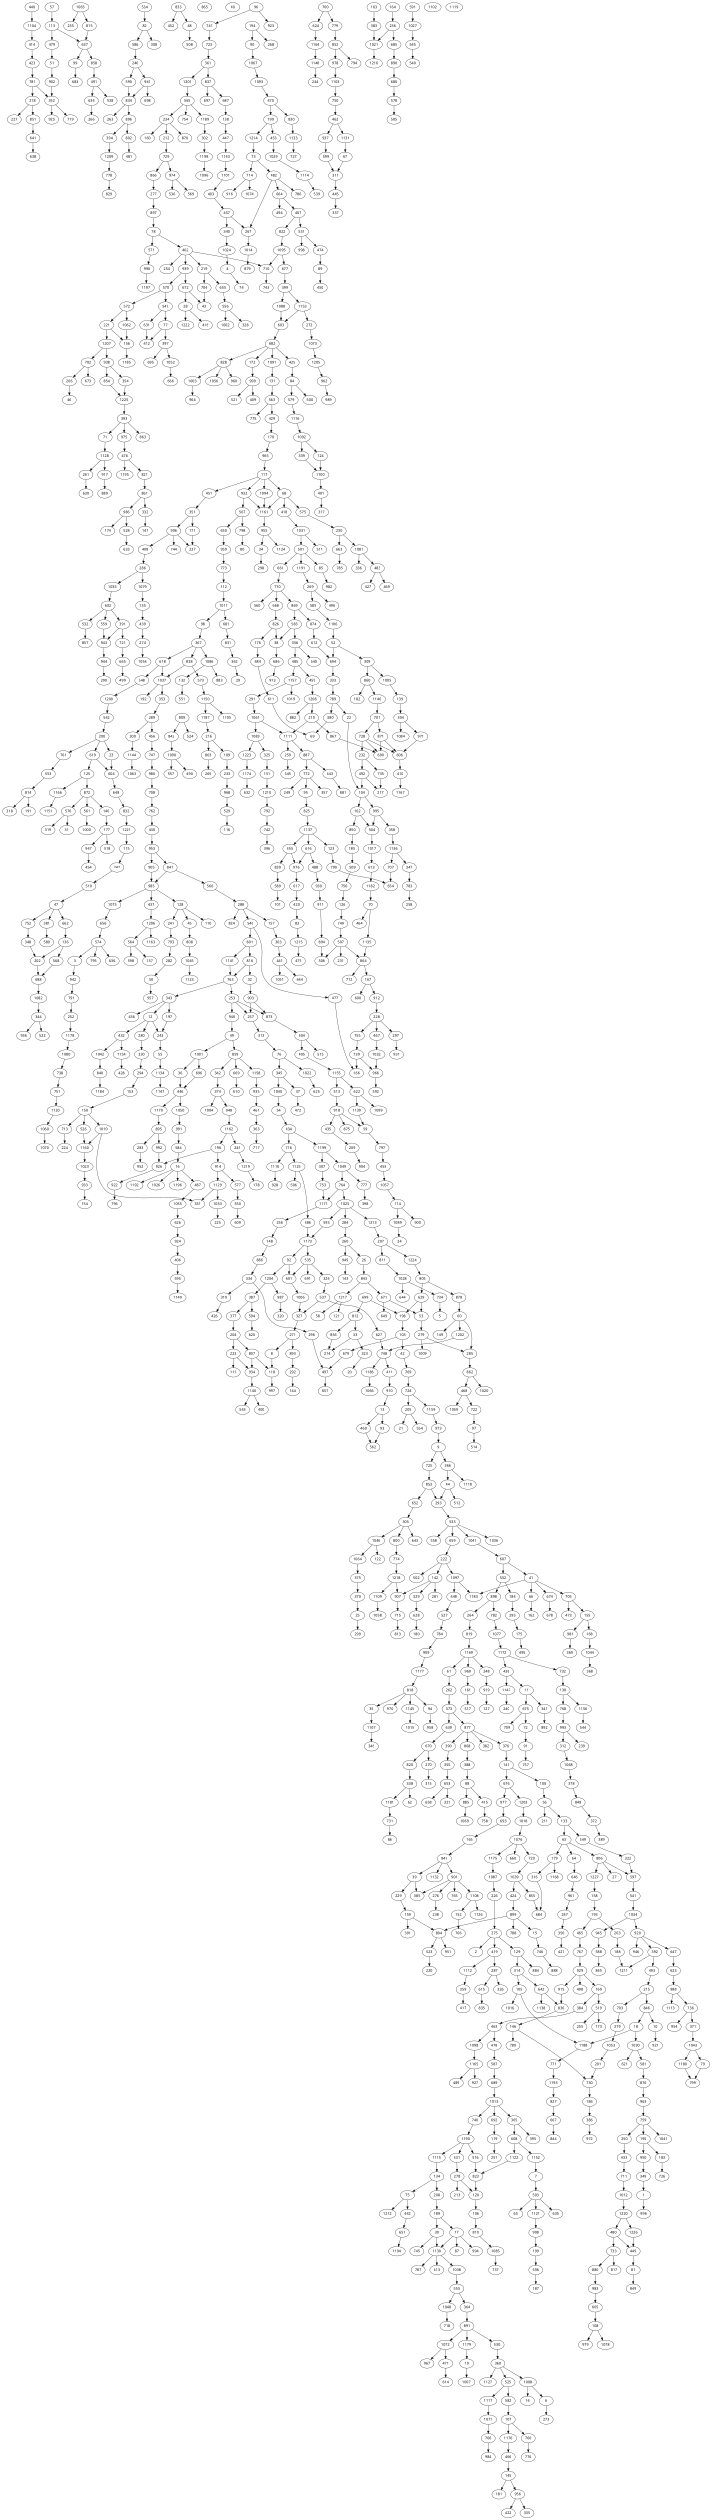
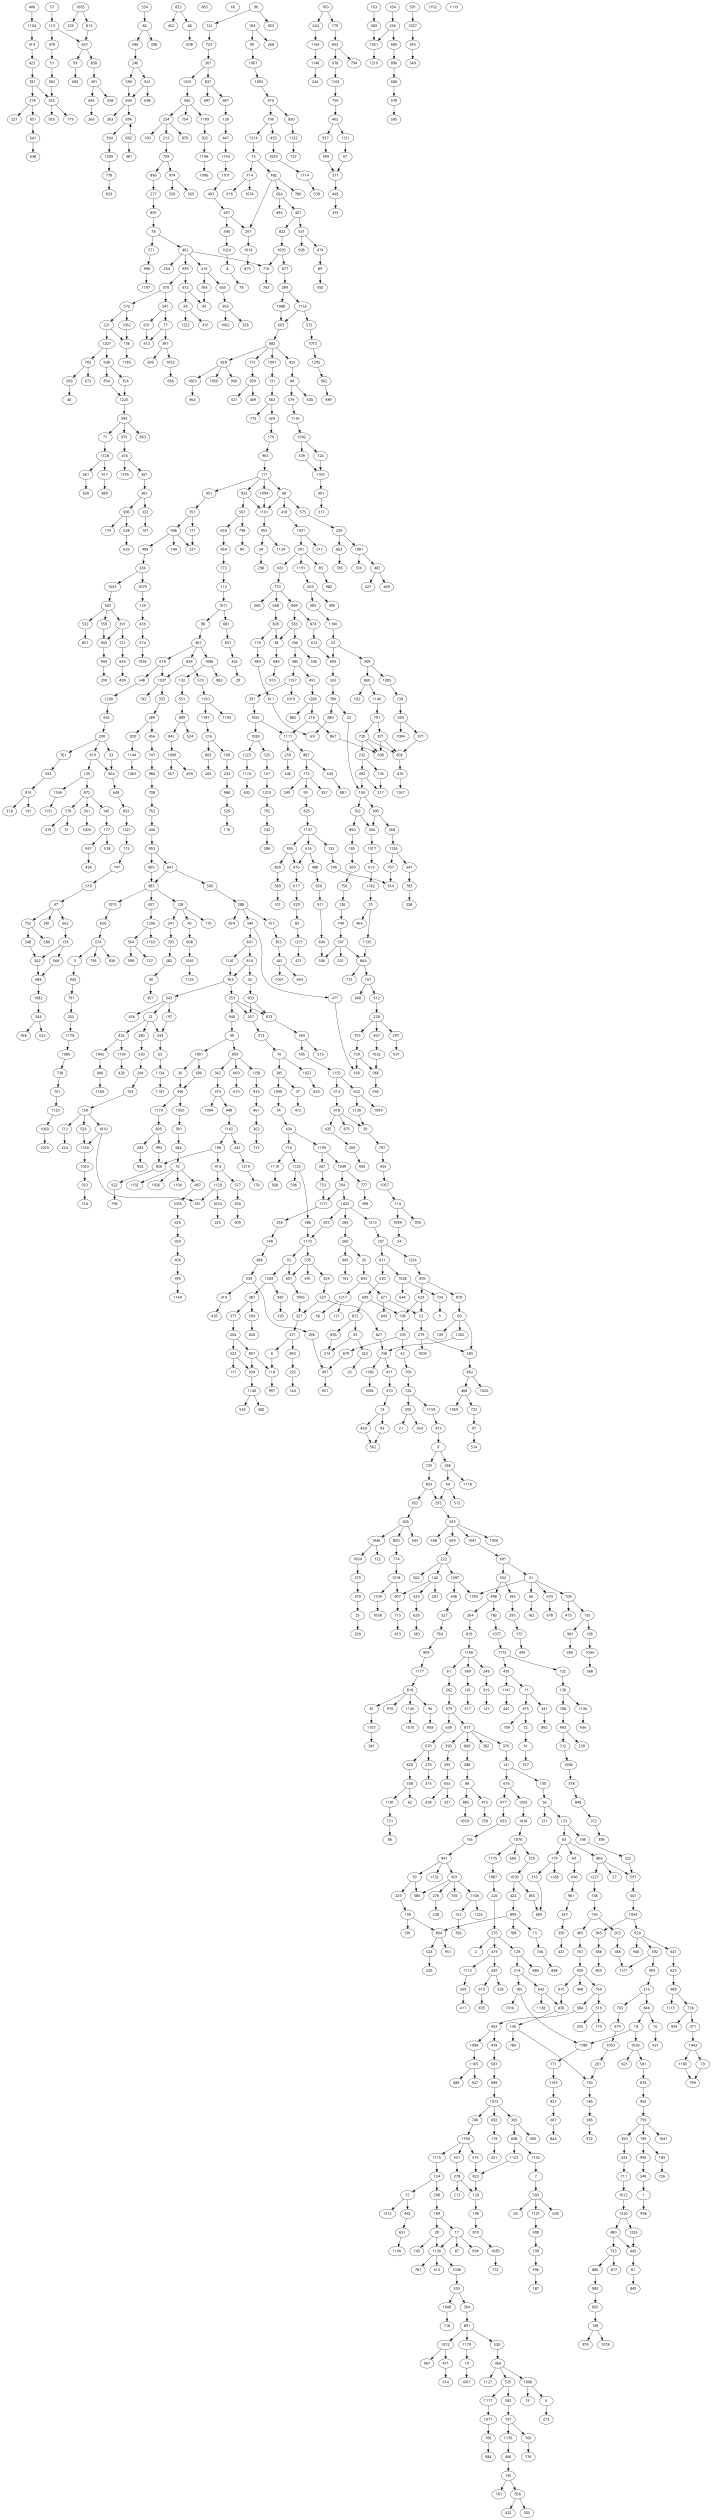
(127, 127) -> (131, 130)
none -> (182, 707)
(47, 932) -> (36, 932)
none -> (383, 1279)
